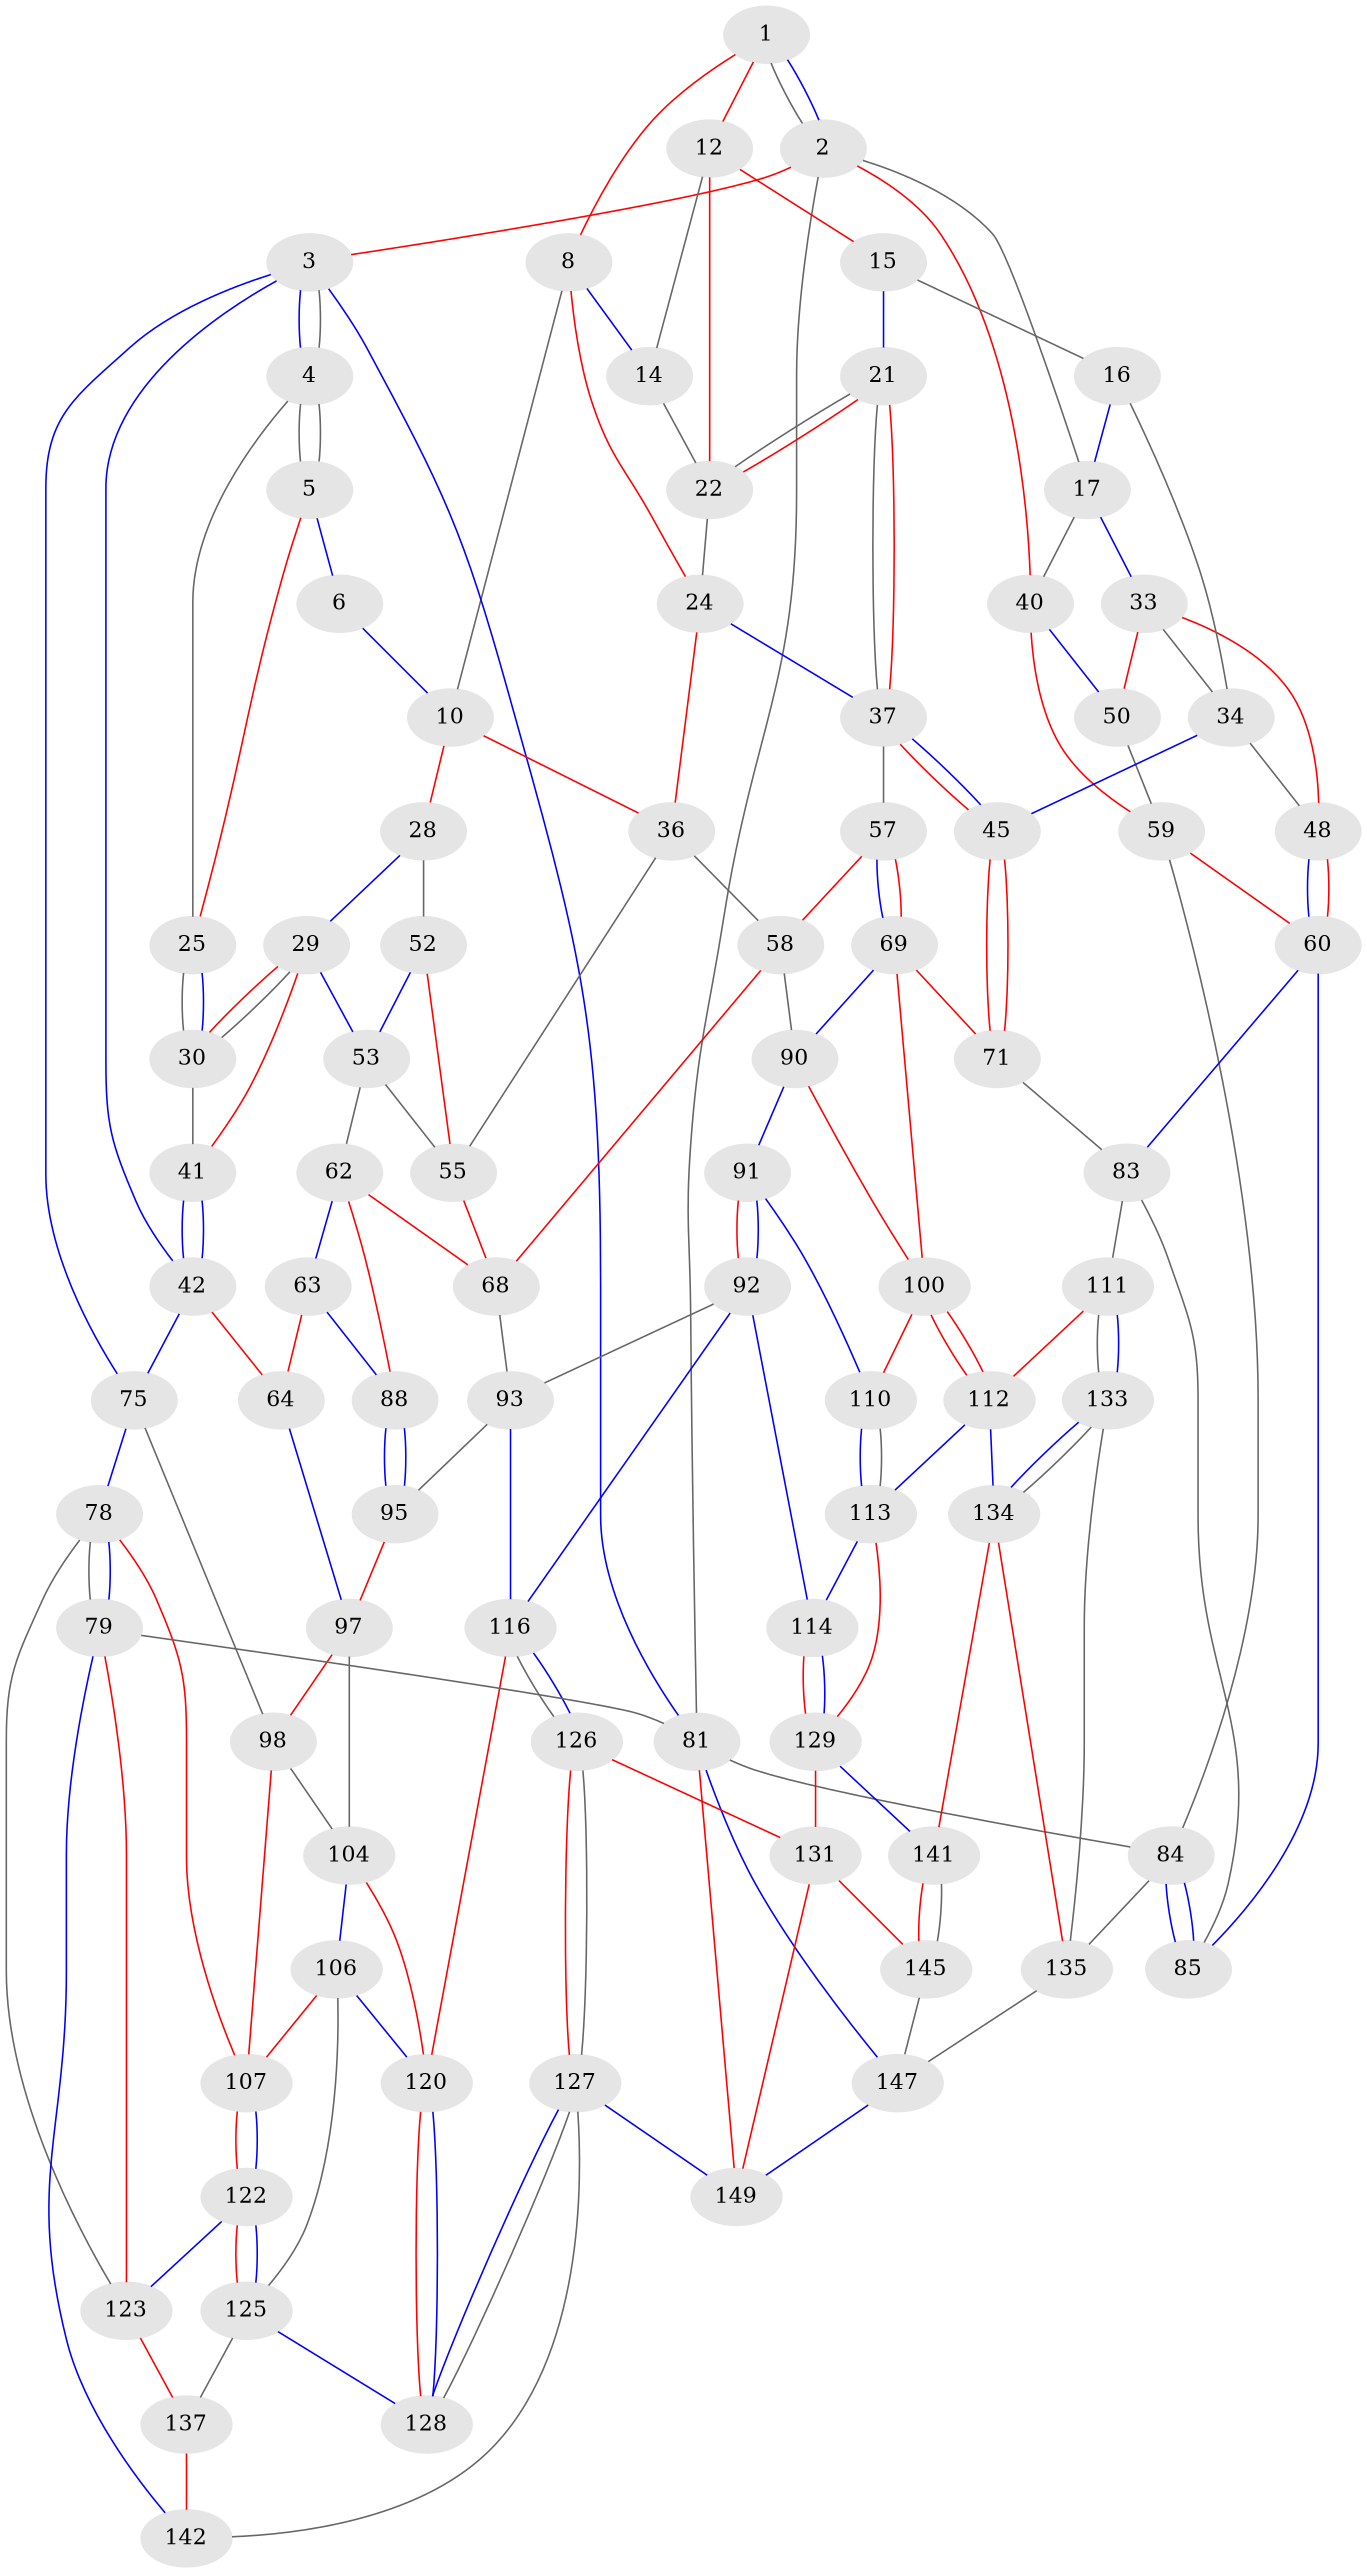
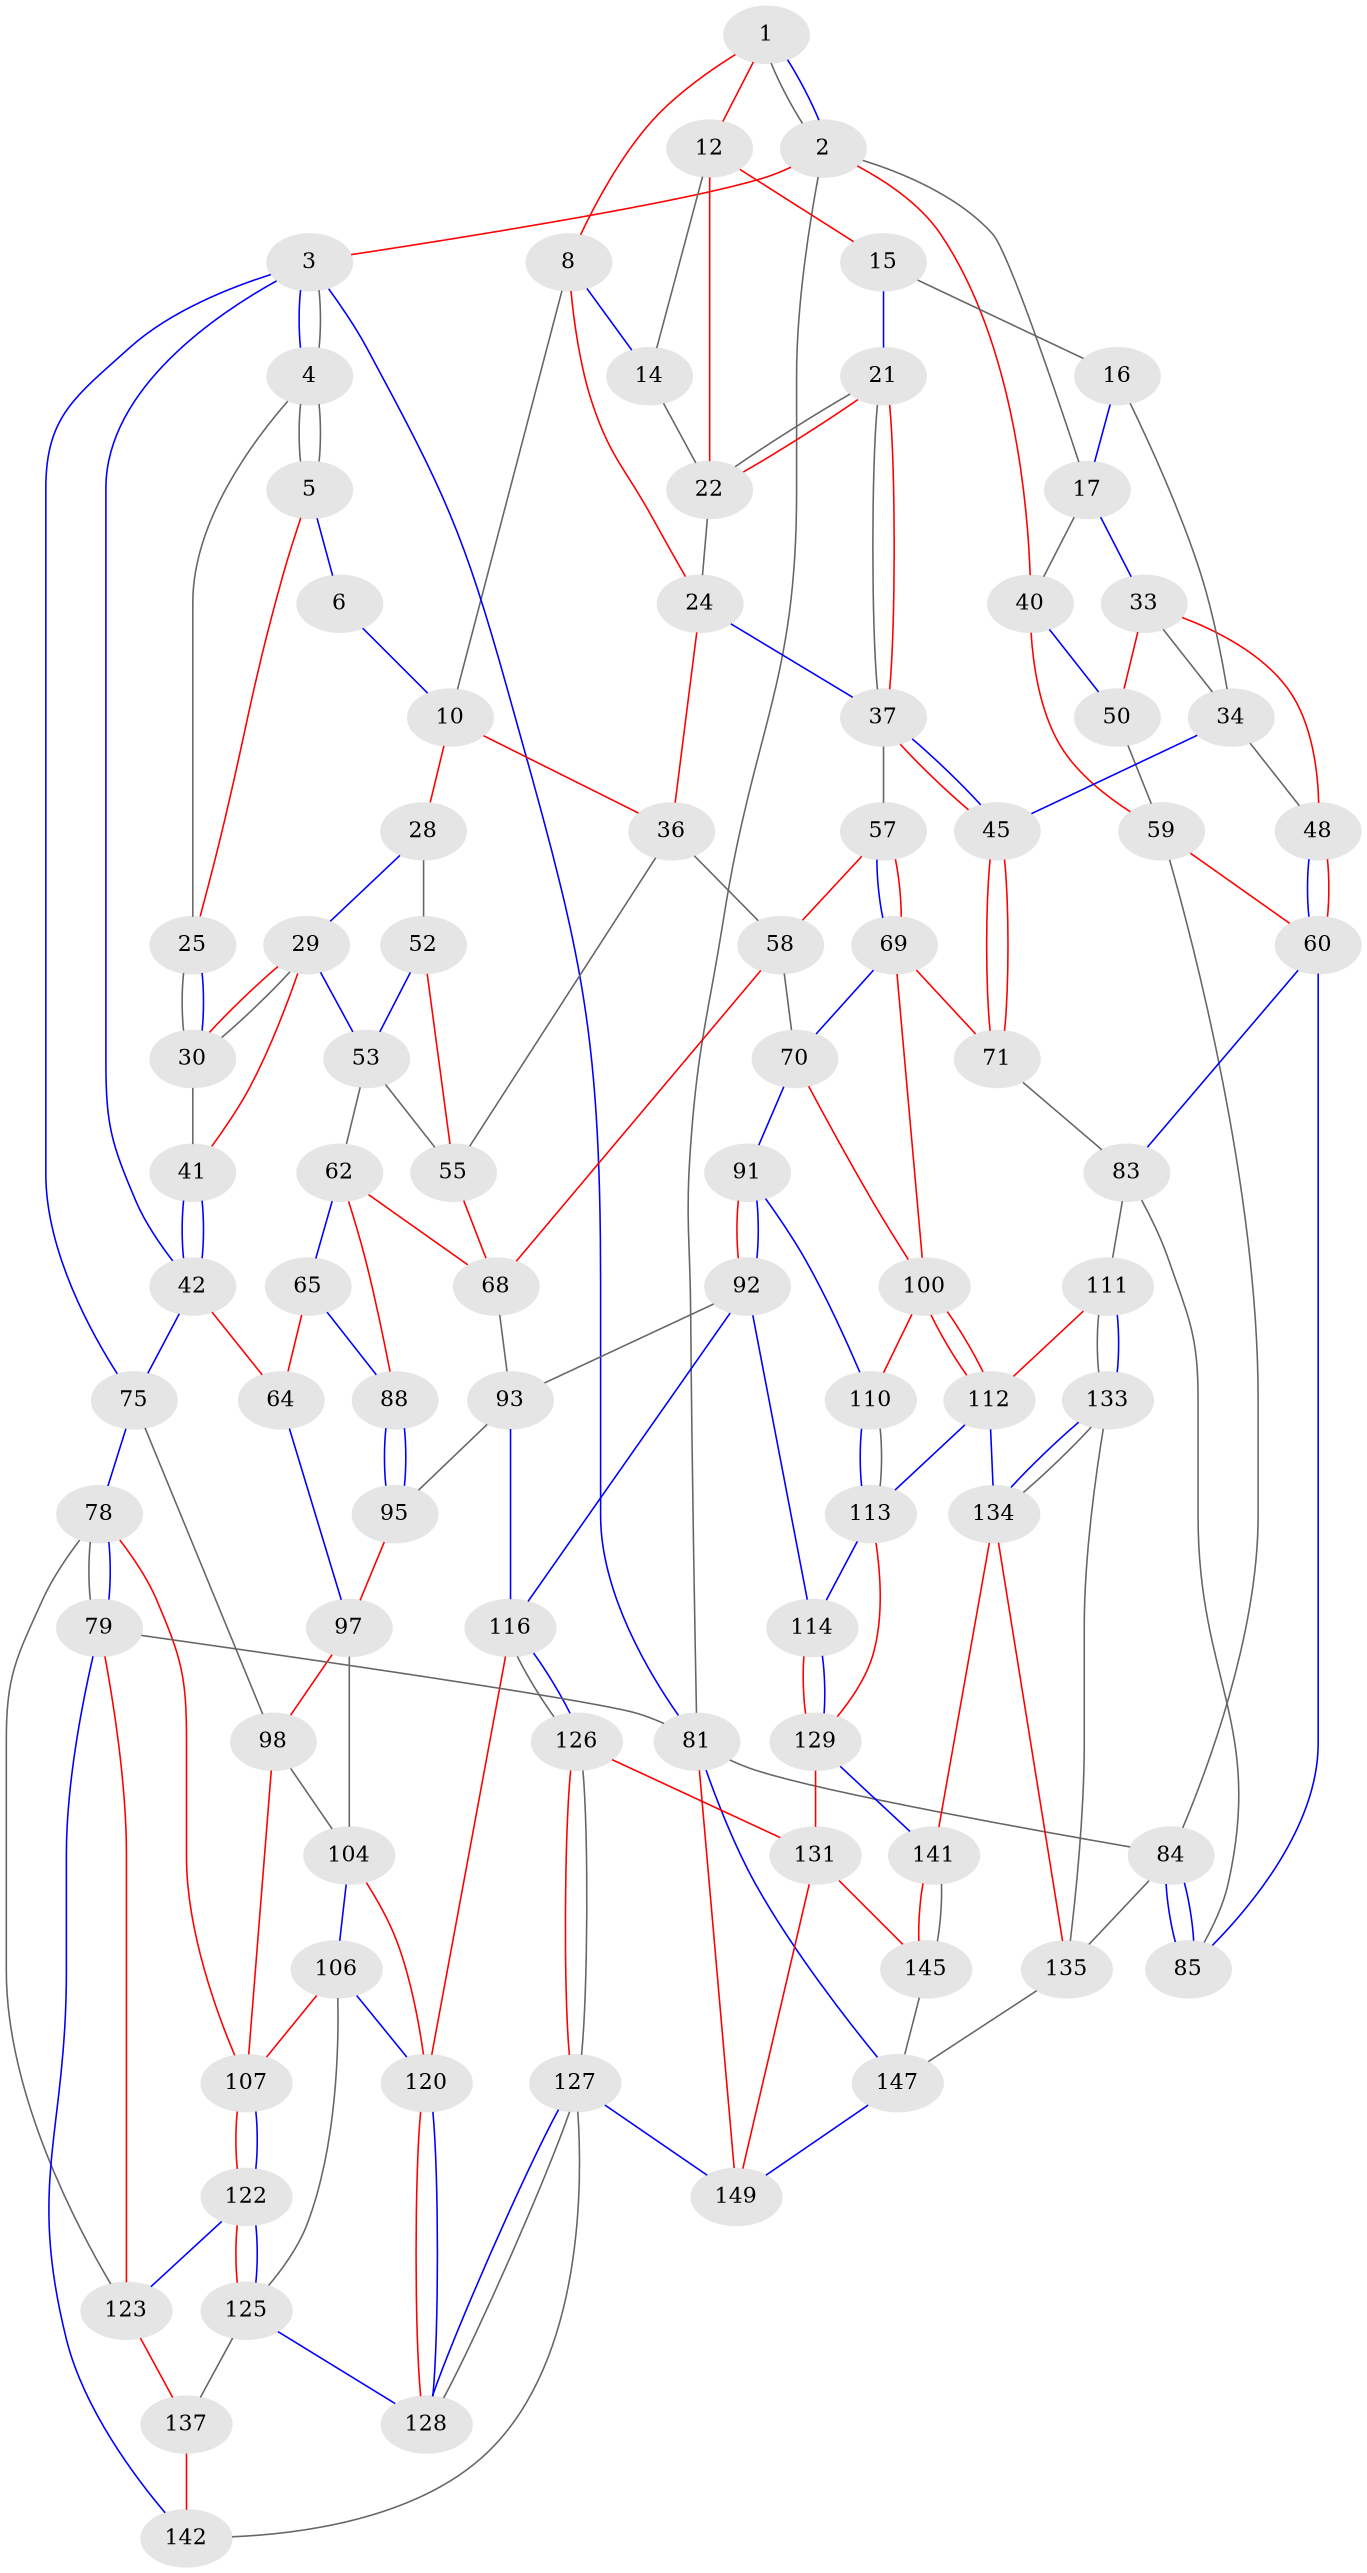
(795, 1059) -> (795, 1059)
(308, 1287) -> (308, 1287)
